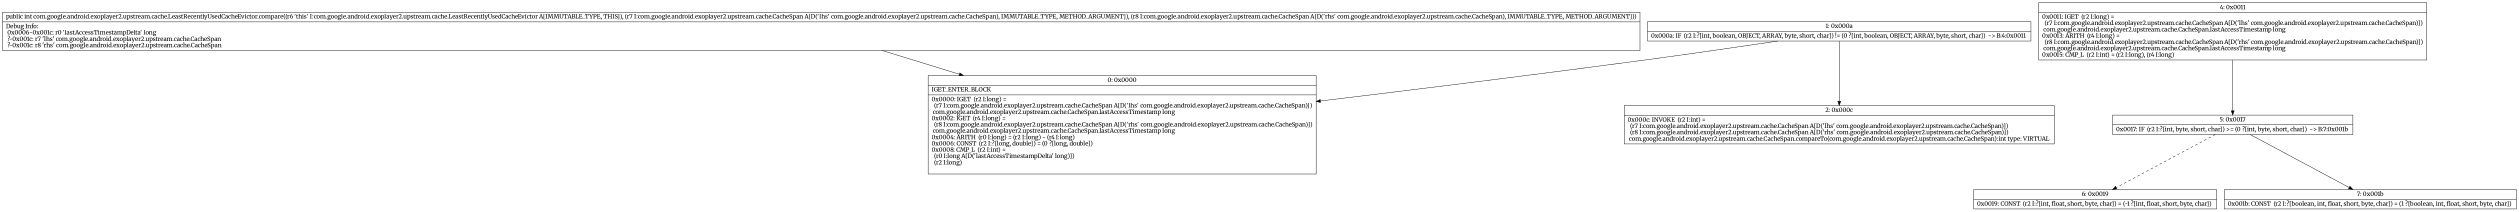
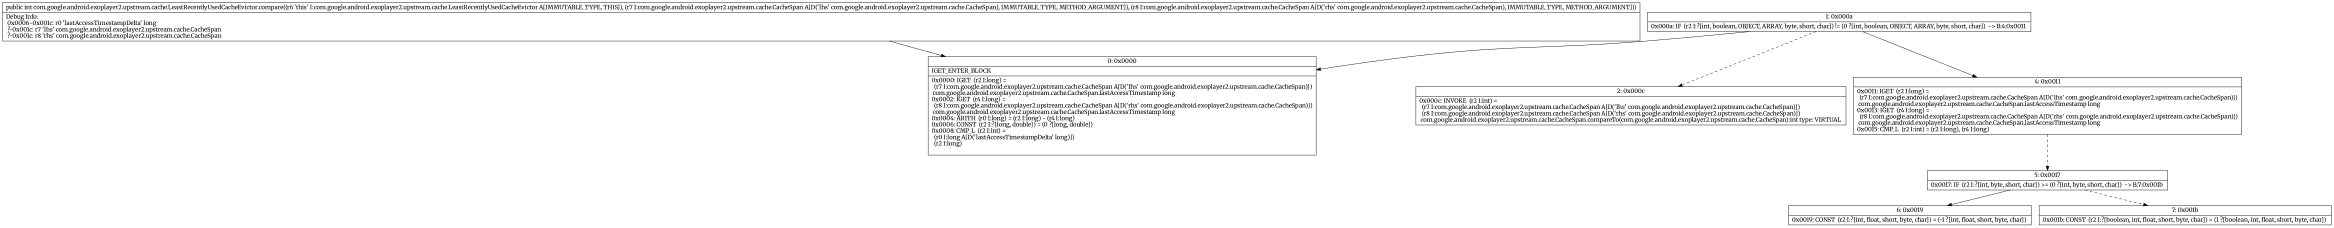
(2082, 36) -> (1894, 110)
none -> (1918, 54)
(1839, 71) -> (1749, 58)
(2233, 85) -> (2048, 150)
(2166, 161) -> (1981, 197)
(2300, 161) -> (2114, 197)
